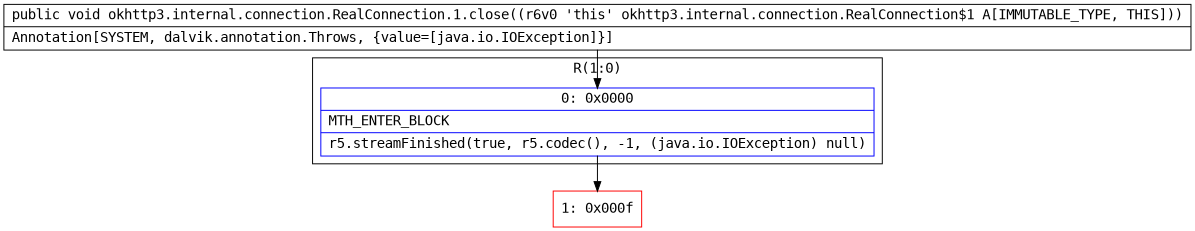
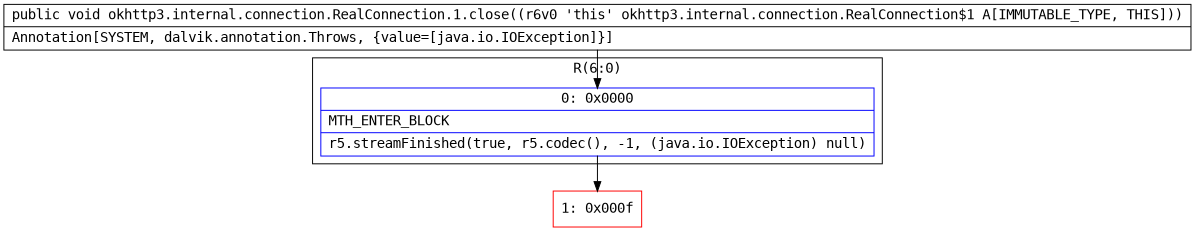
(597, 69) -> (597, 69)
